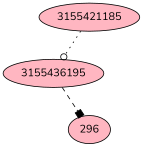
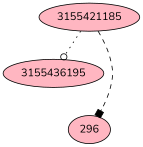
(70, 99) -> (112, 70)
